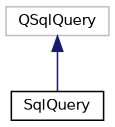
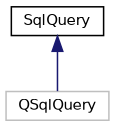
(57, 71) -> (57, 71)
